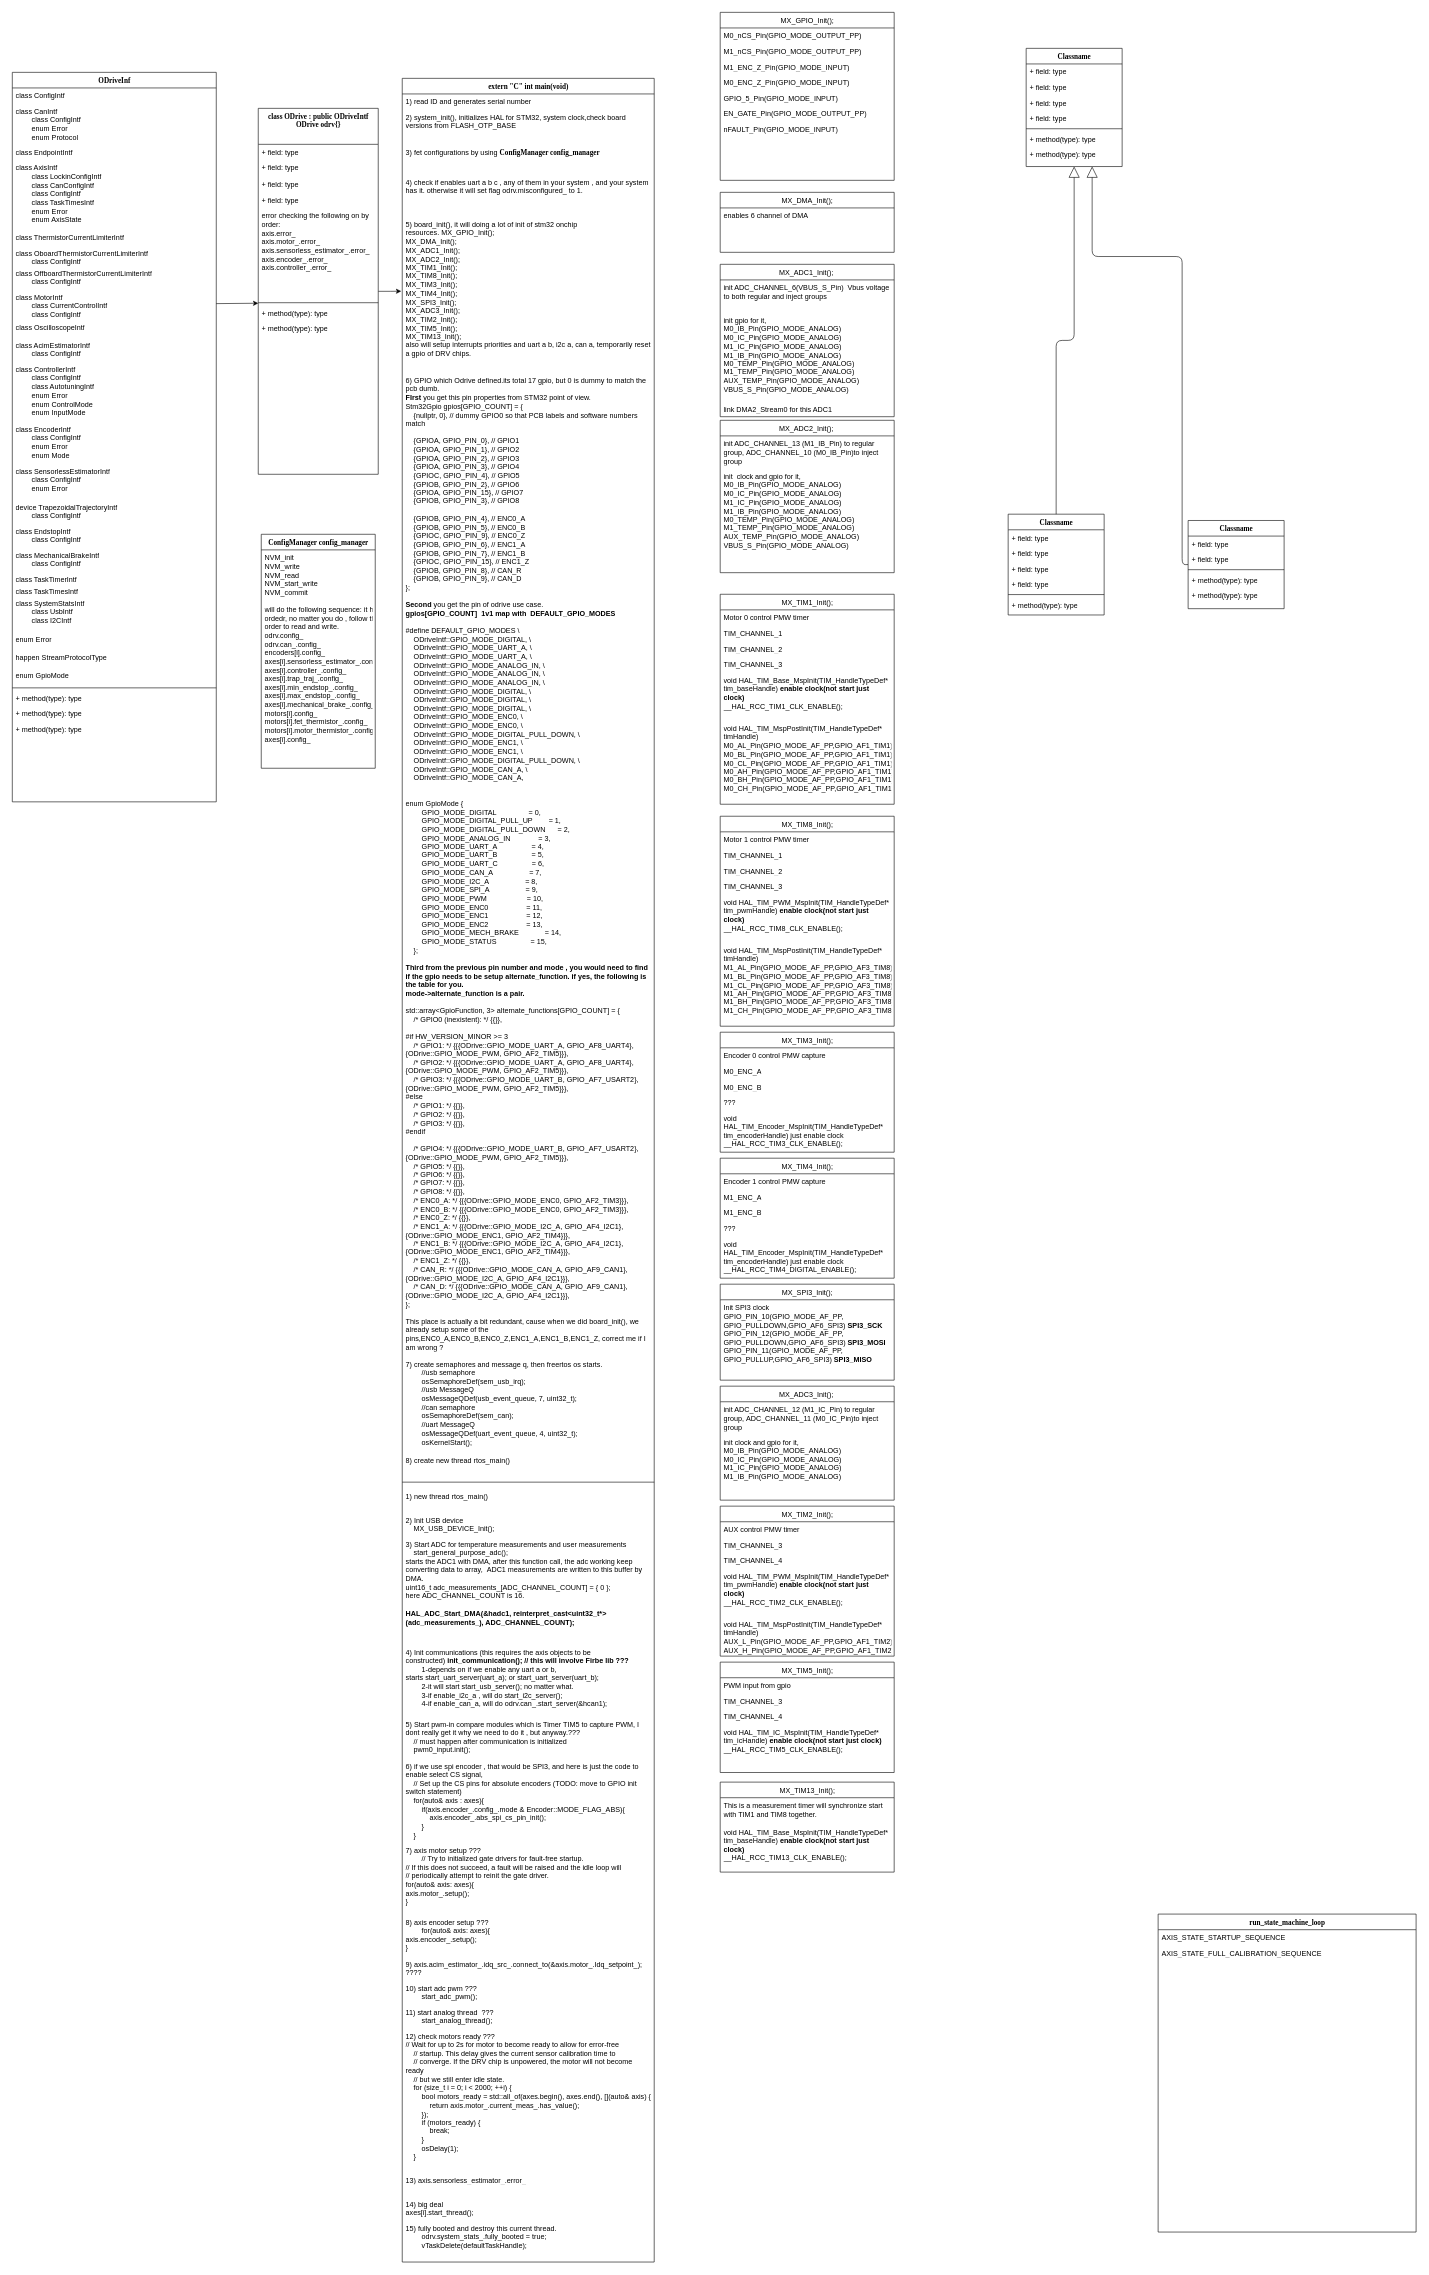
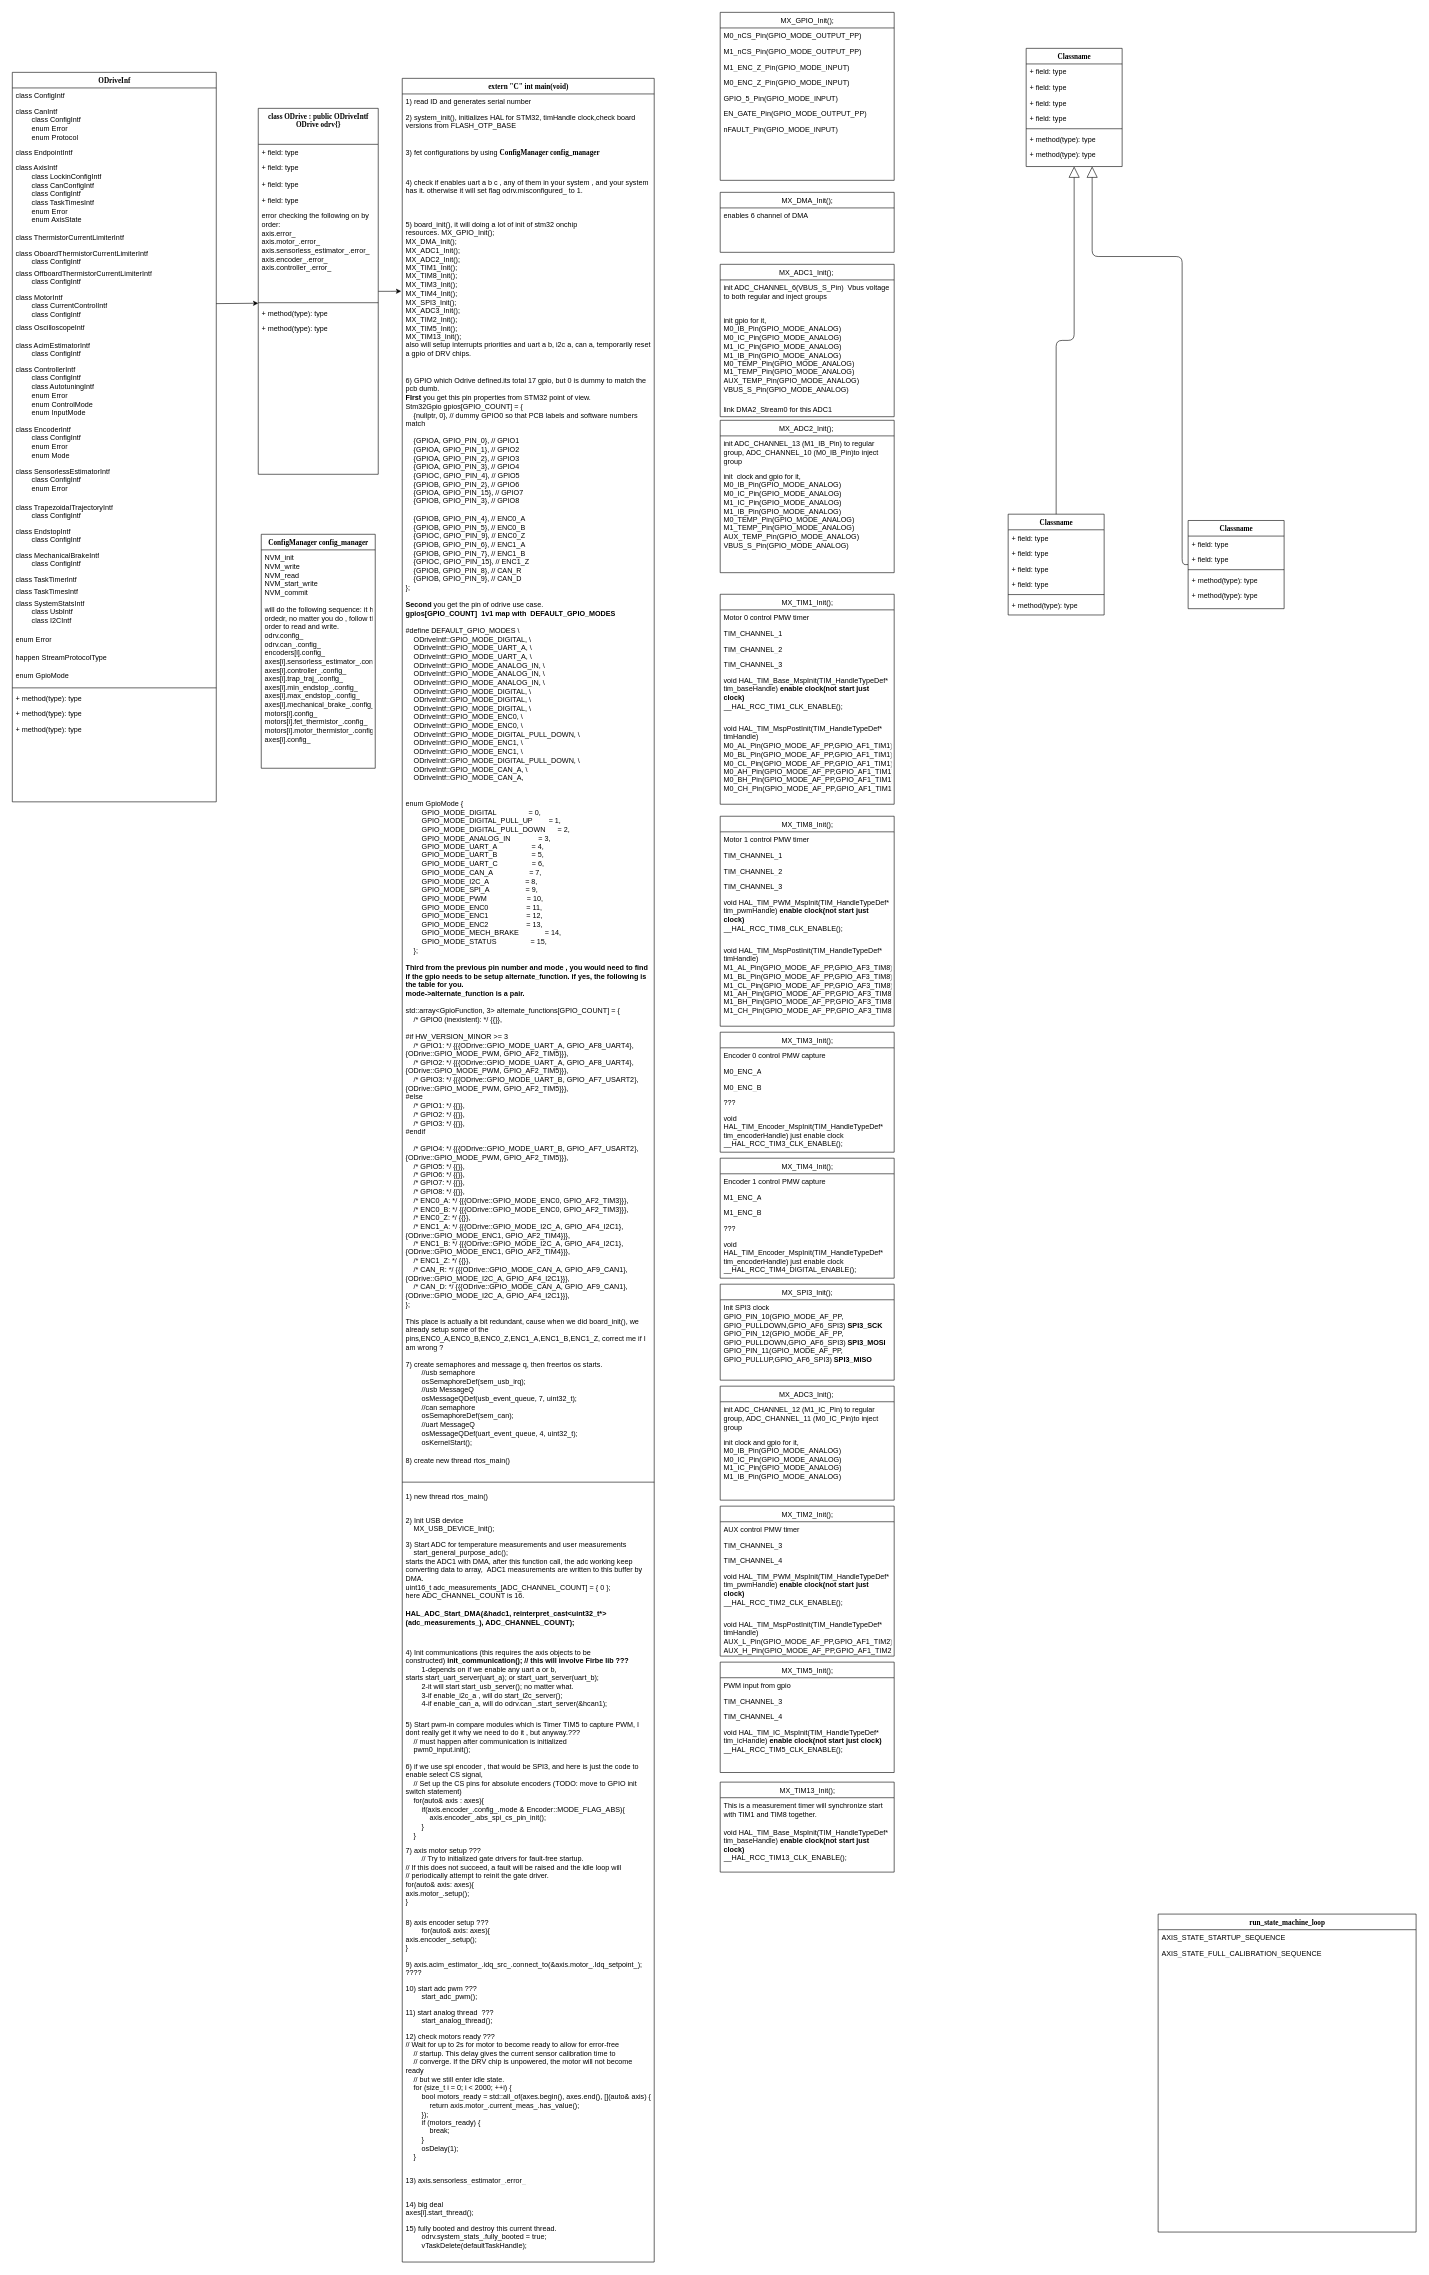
(529, 122) -> (529, 122)
(77, 512) -> (75, 512)
